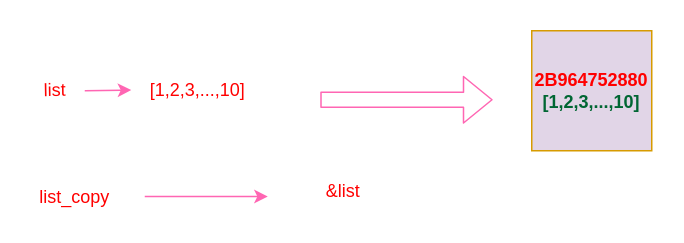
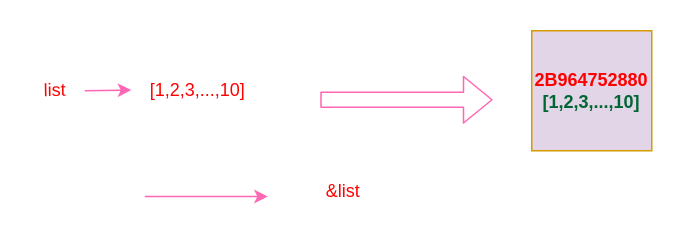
(74, 197) -> none
